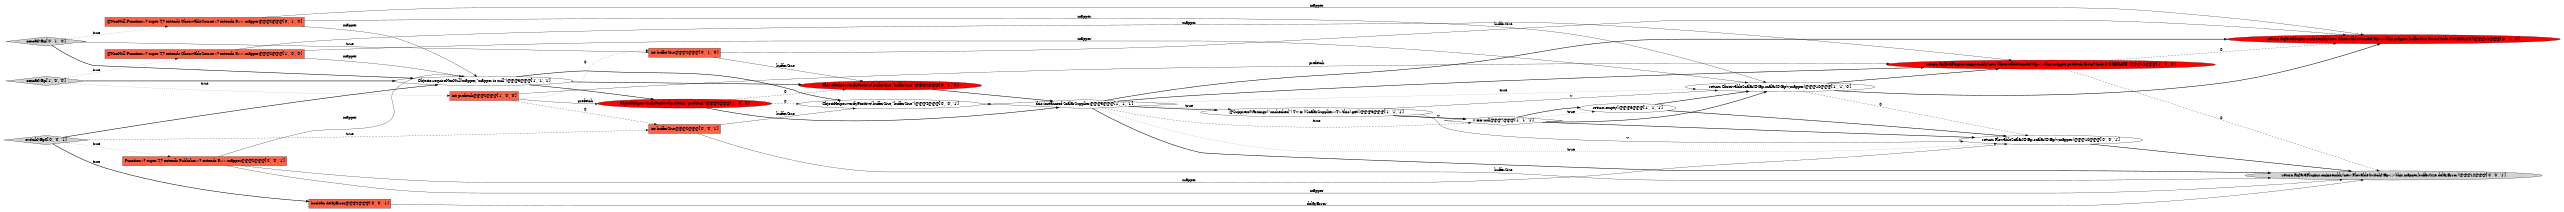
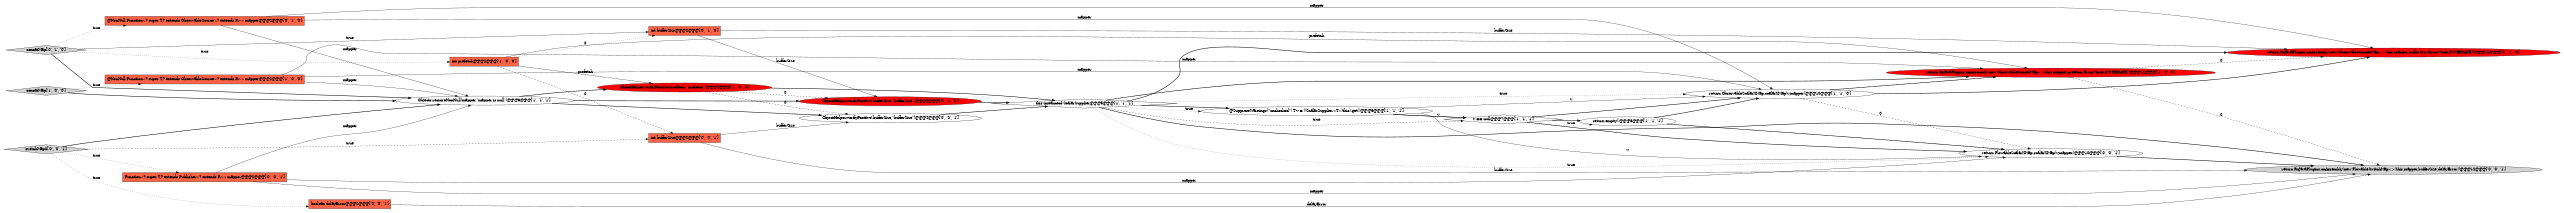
(258, 92) -> (260, 61)
(176, 185) -> (174, 199)
